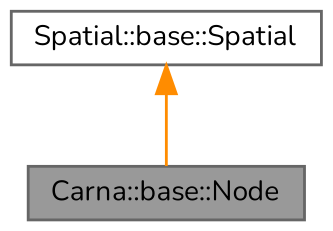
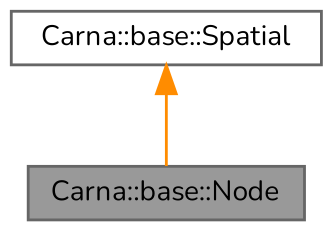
(166, 38) -> (166, 38)
